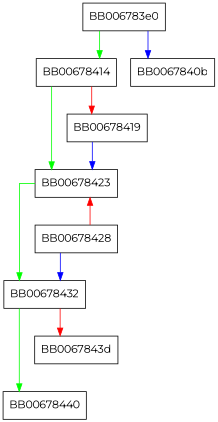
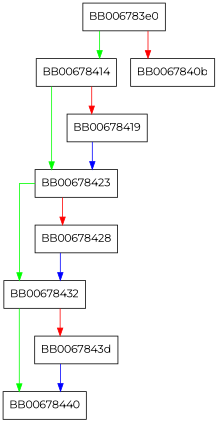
(148, 41) -> (148, 41)
(90, 215) -> (63, 207)
none -> (61, 374)
